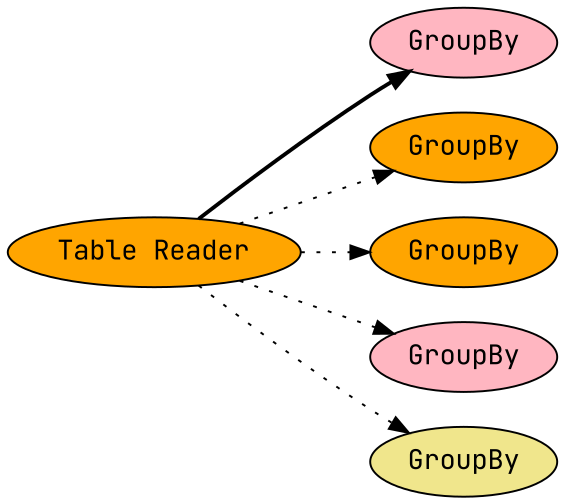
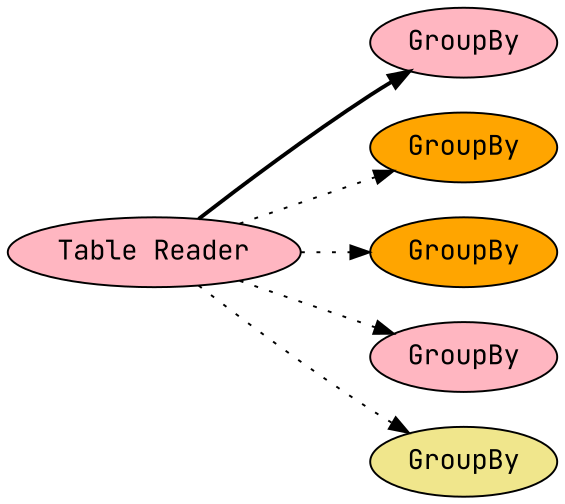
(154, 252) -> (154, 252)
